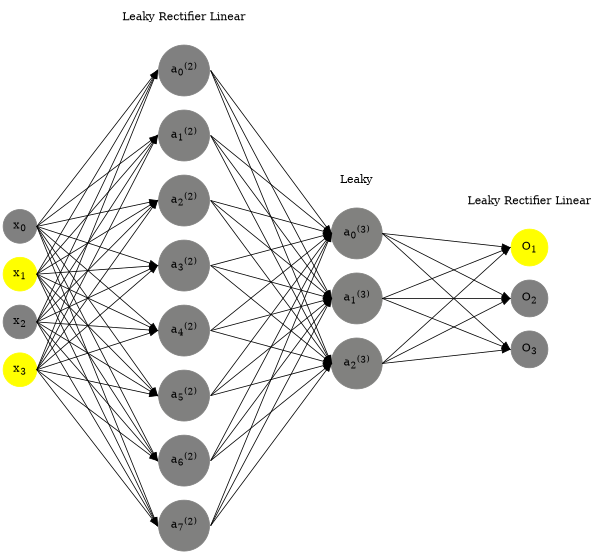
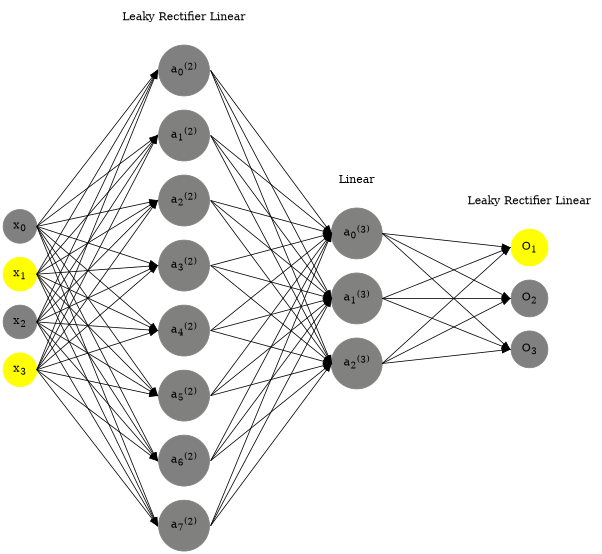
(357, 180) -> (357, 180)
